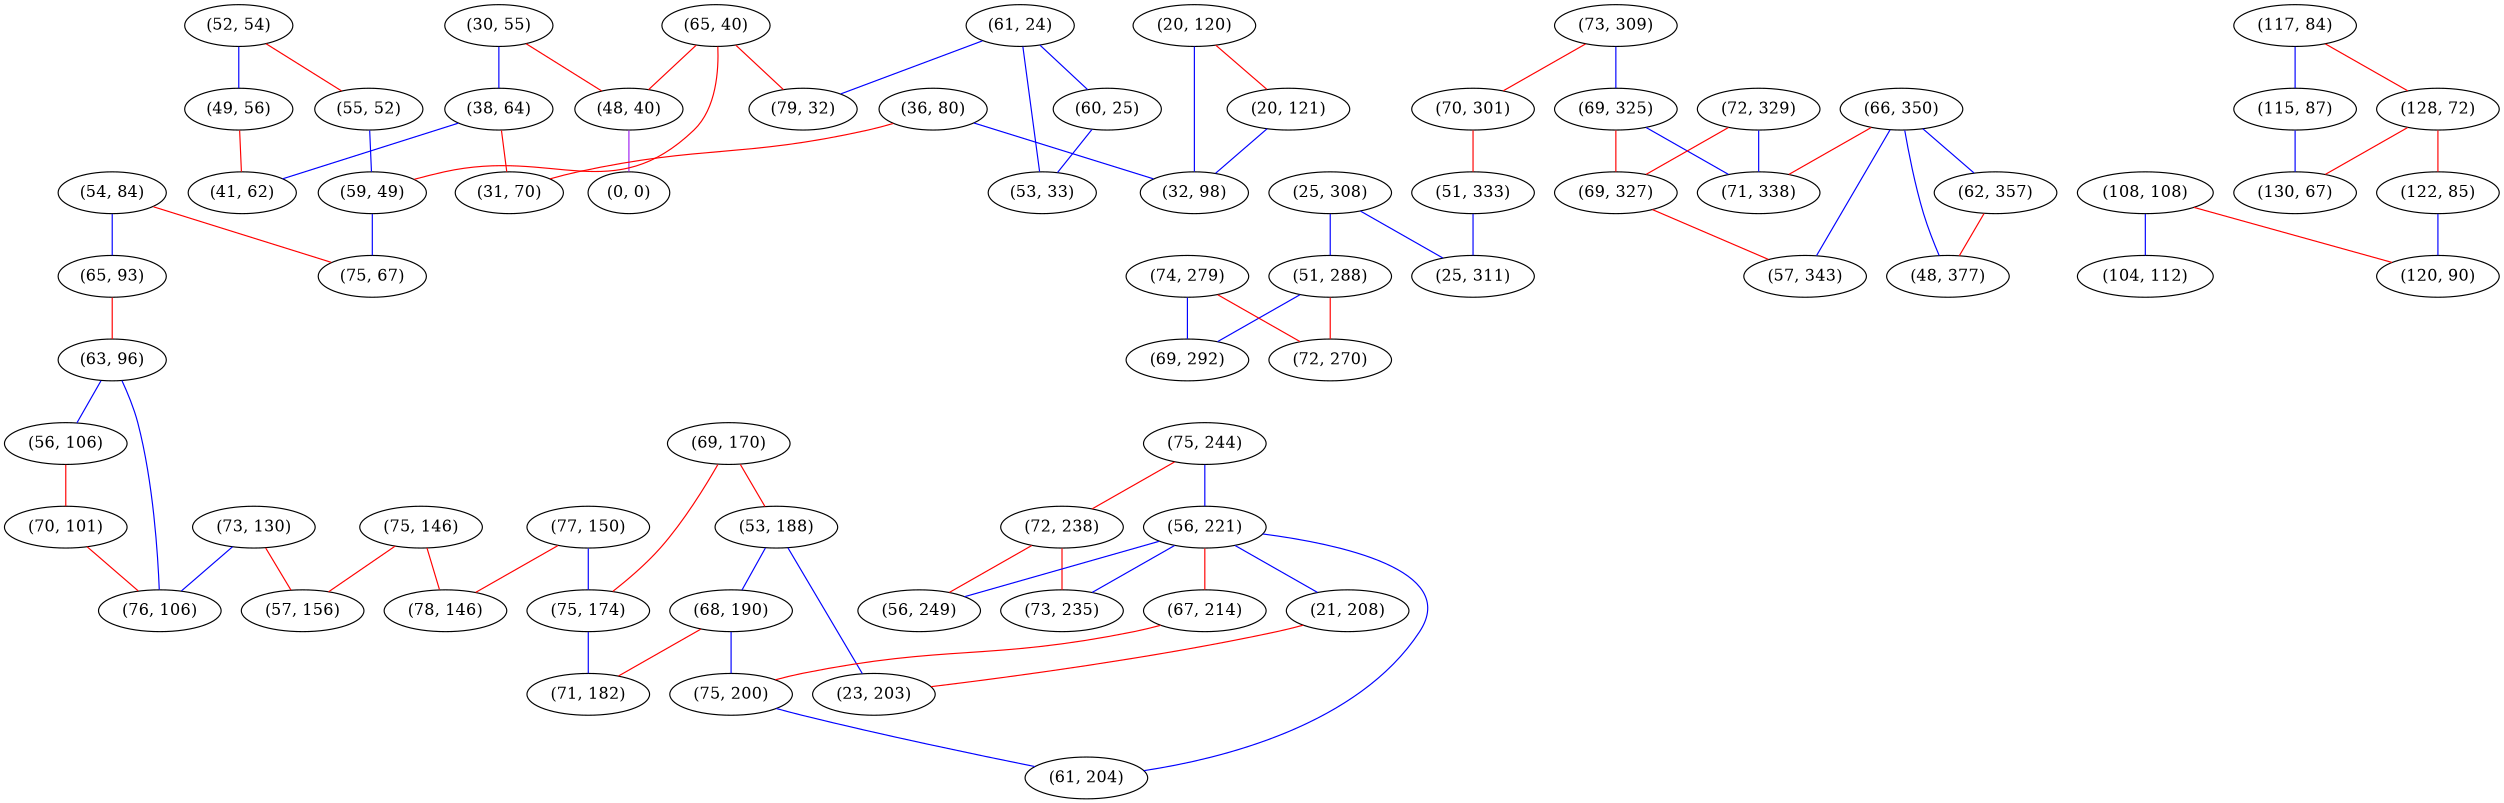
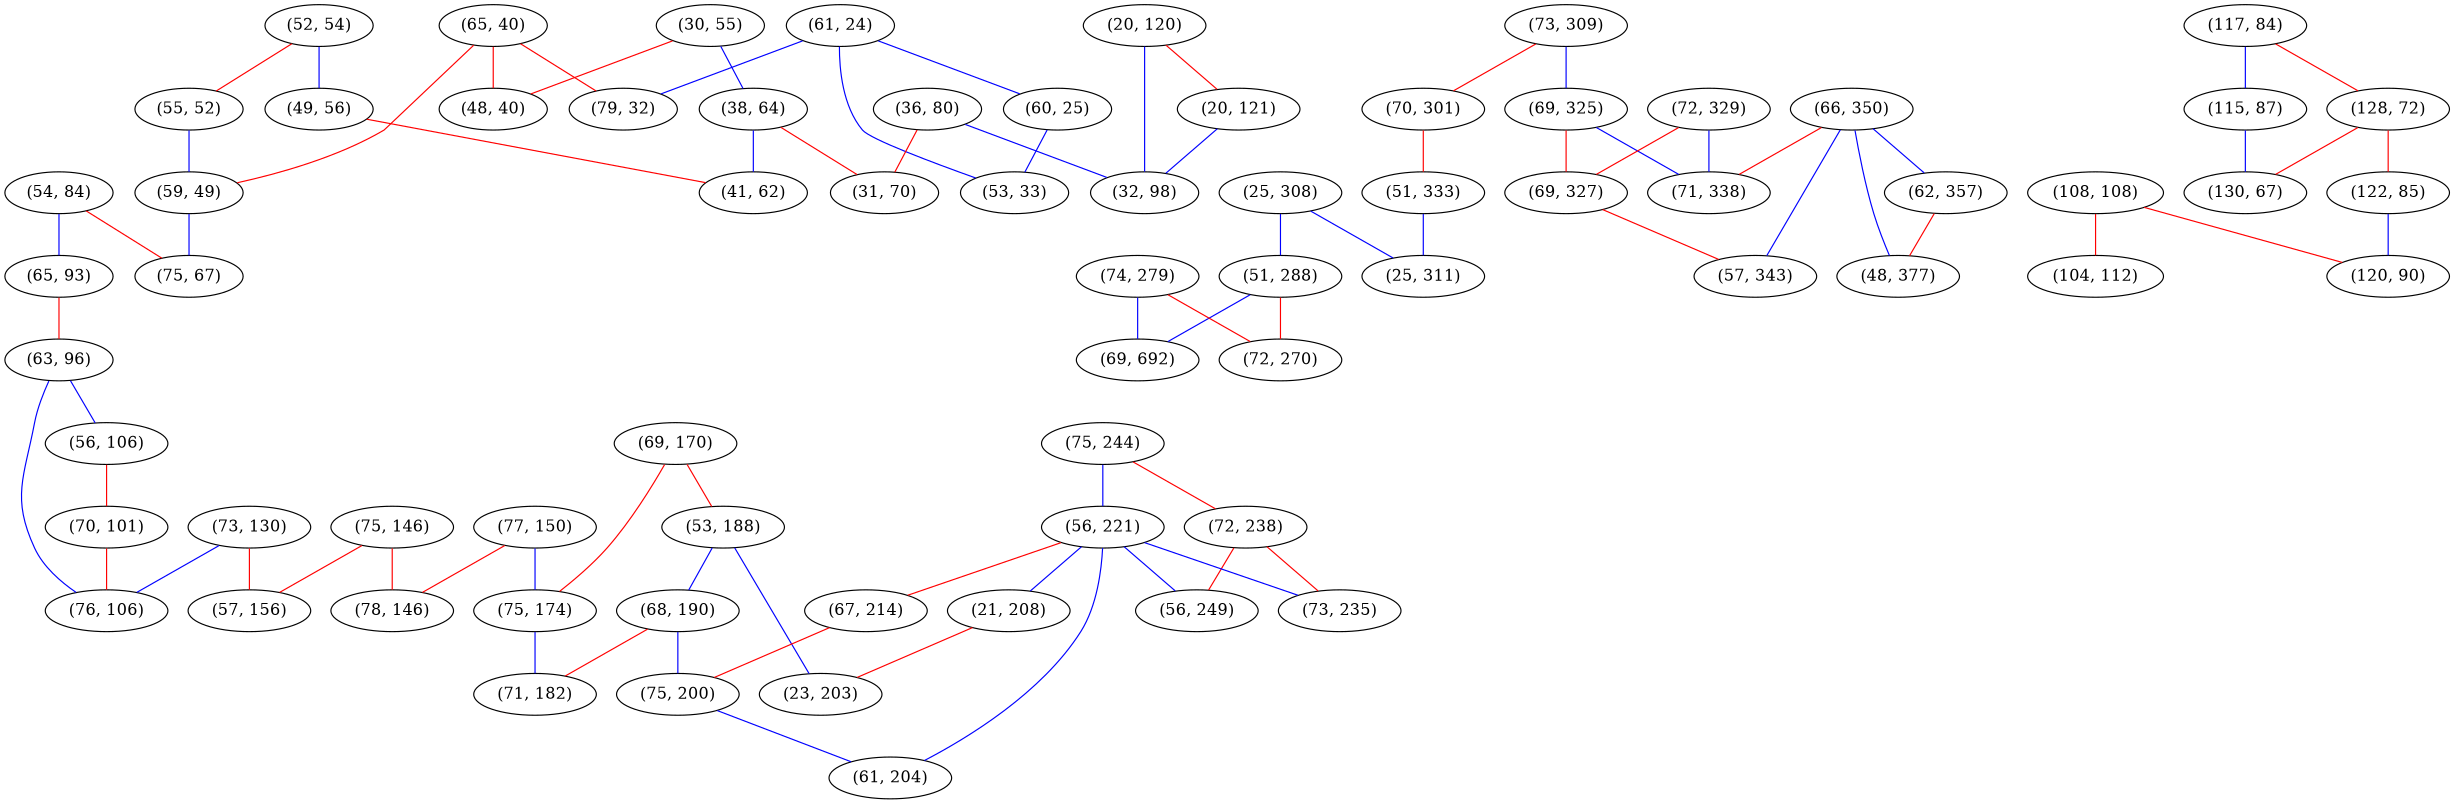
(629, 193) -> none
(2145, 235) -> (2096, 235)
(1187, 360) -> (1138, 360)
